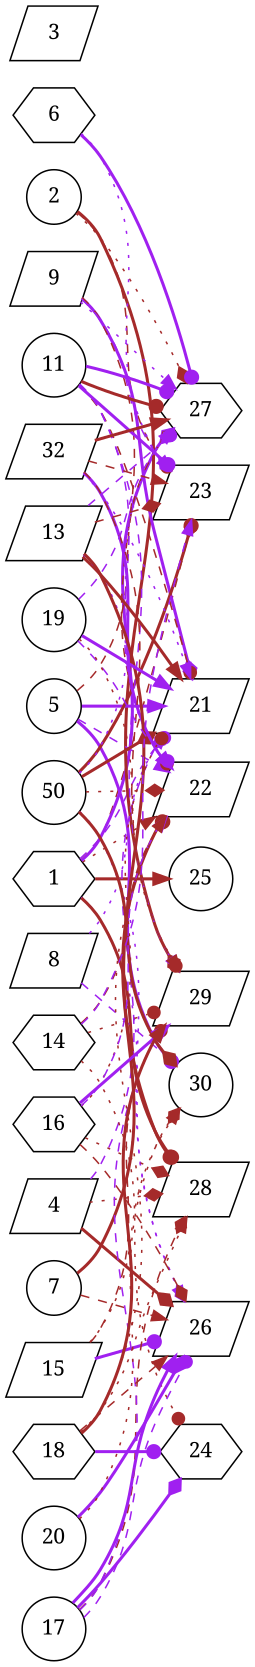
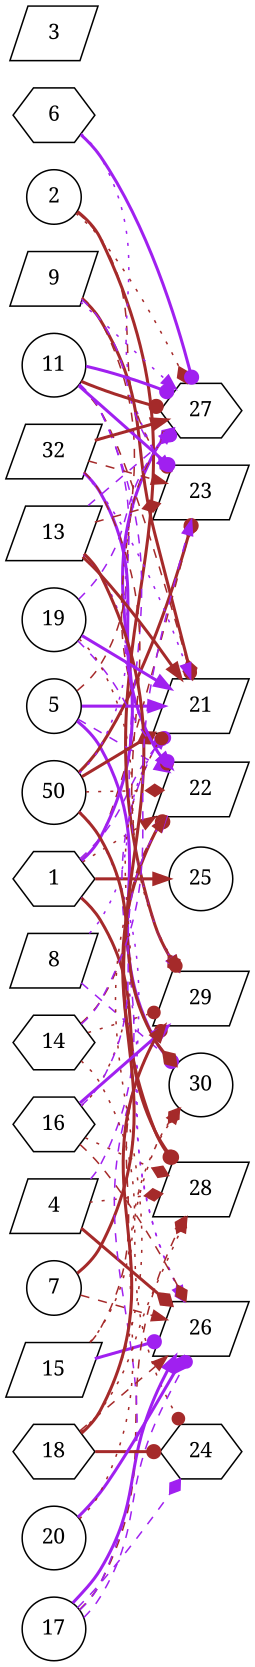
(144, 475) -> (144, 475)
(121, 1452) -> (121, 1452)
(134, 1541) -> (134, 1541)
